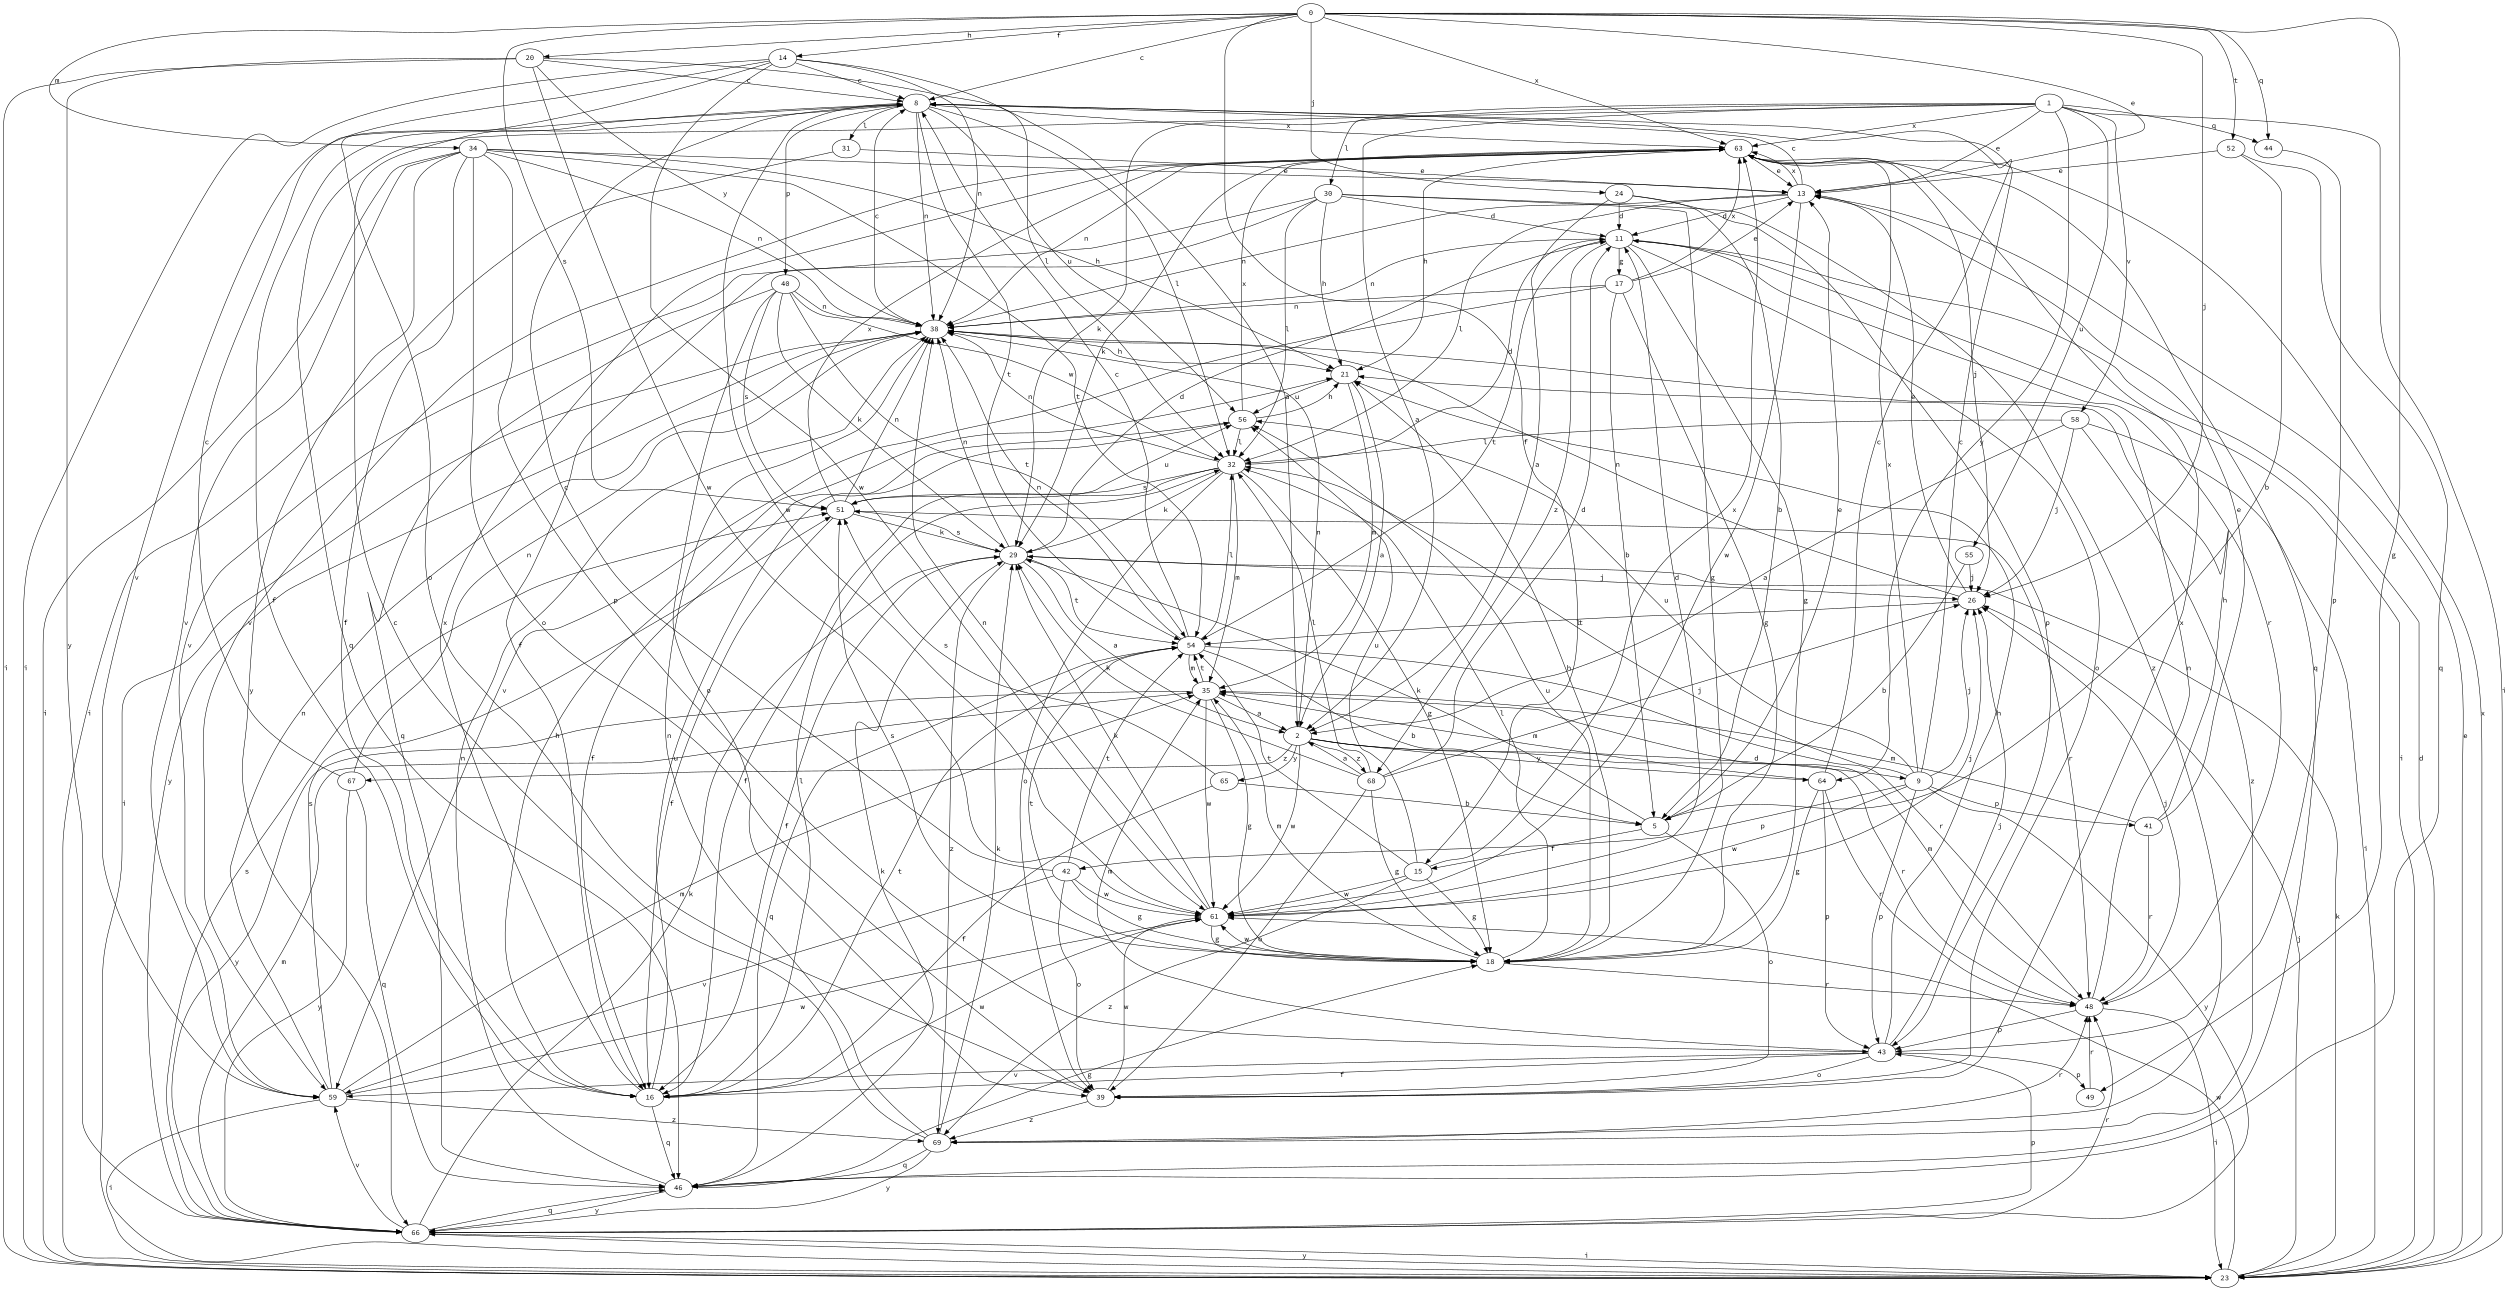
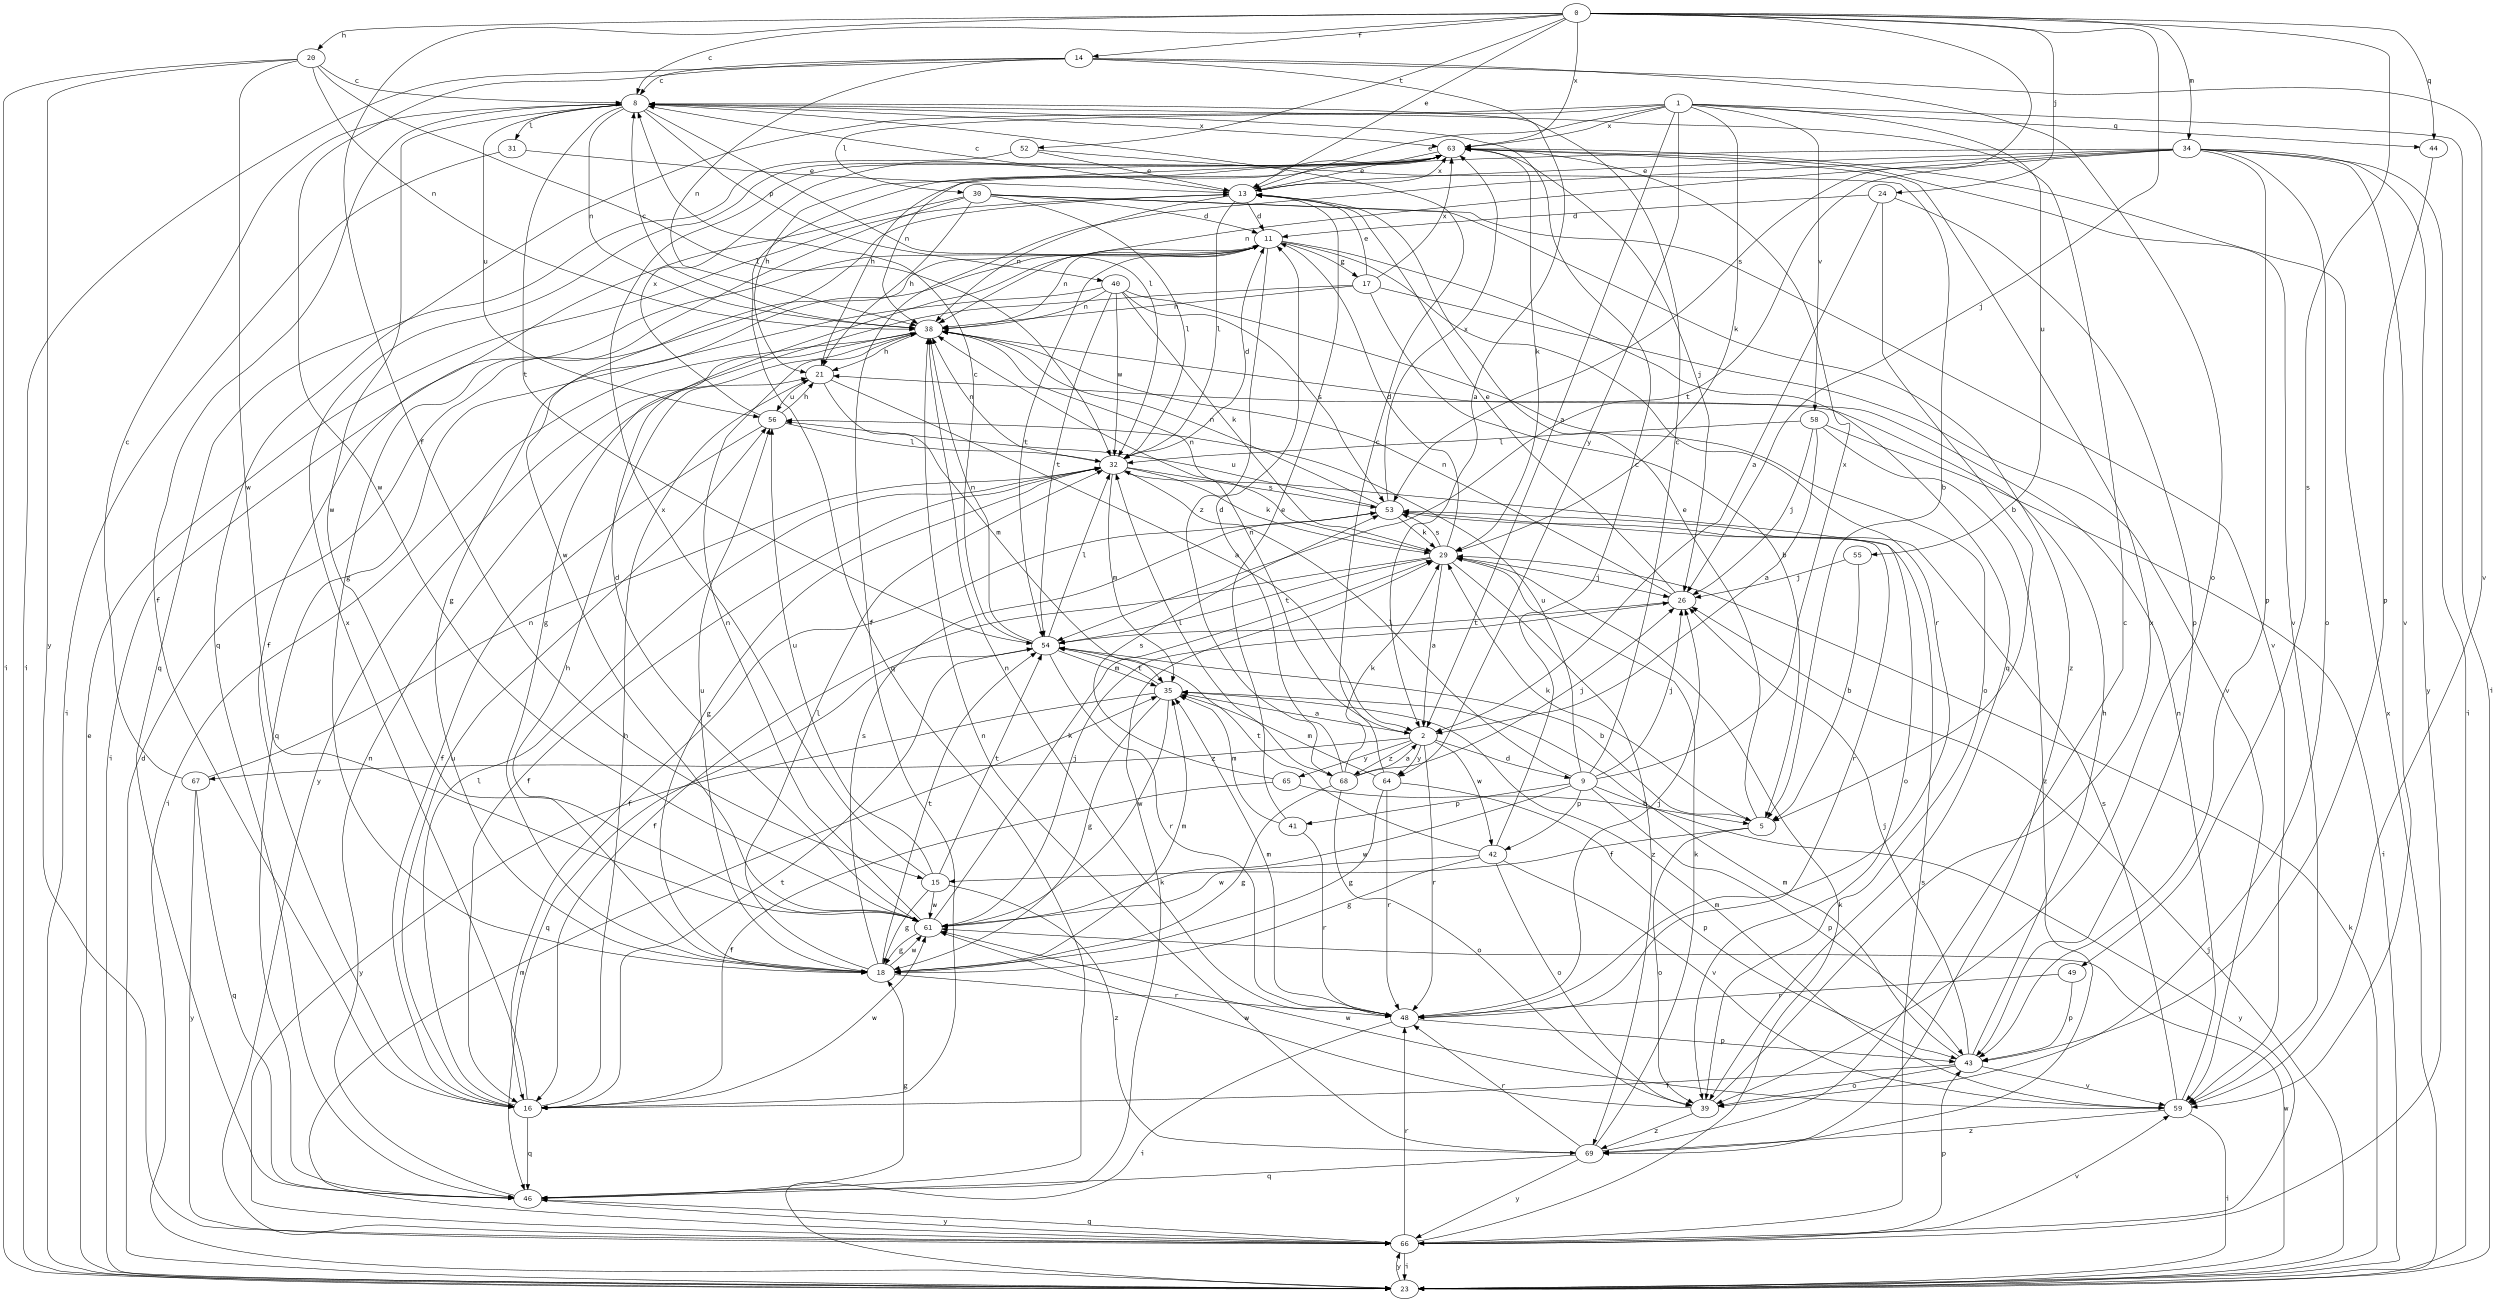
(725, 194) -> (434, 194)
(2070, 407) -> none
(597, 504) -> (637, 575)
(840, 510) -> (1390, 510)
(2394, 555) -> (2308, 487)
(2097, 668) -> (2008, 668)
(1284, 835) -> (1474, 783)
(1992, 1057) -> (2051, 1044)
